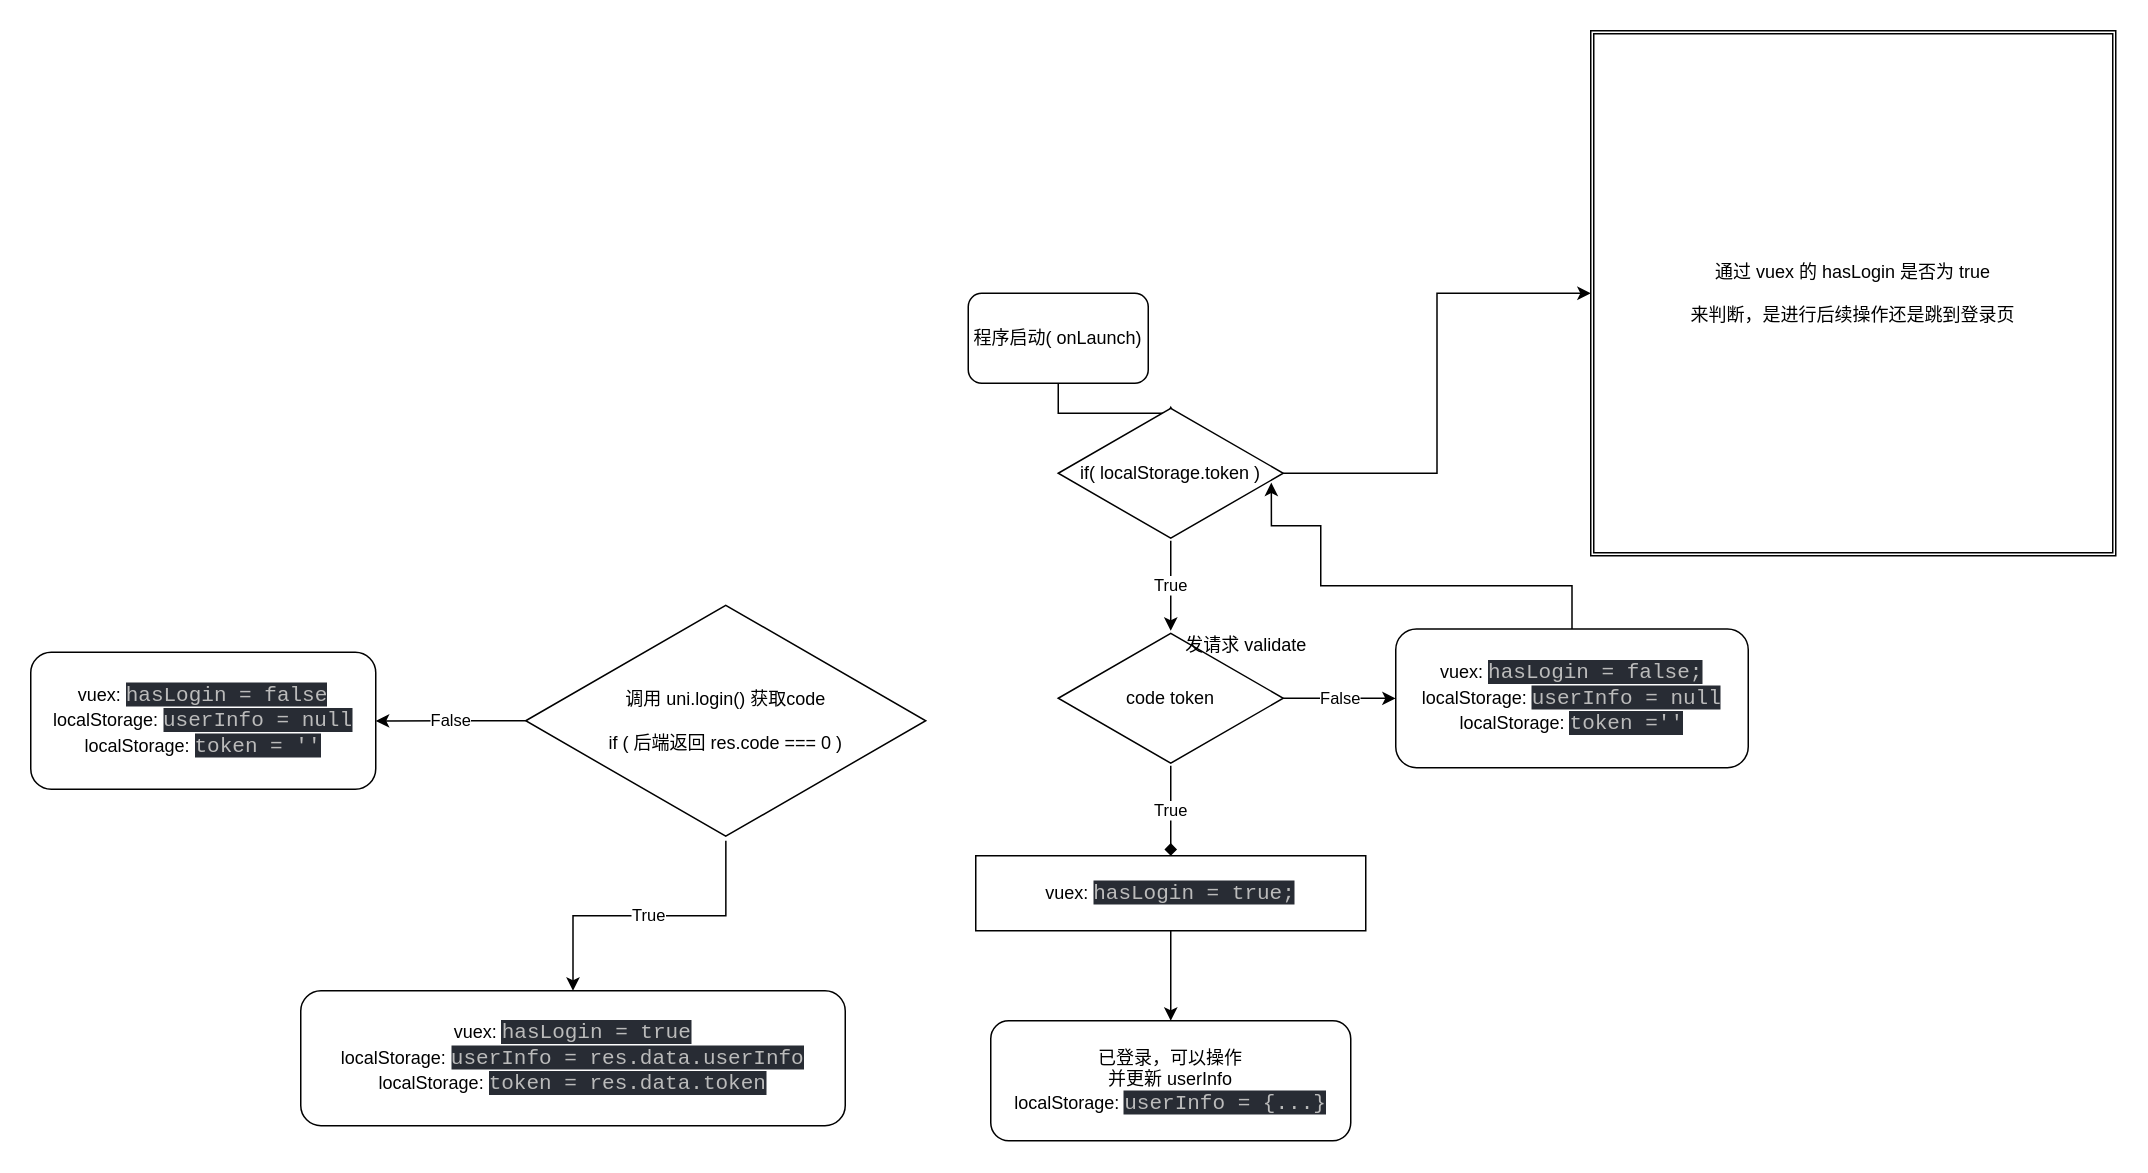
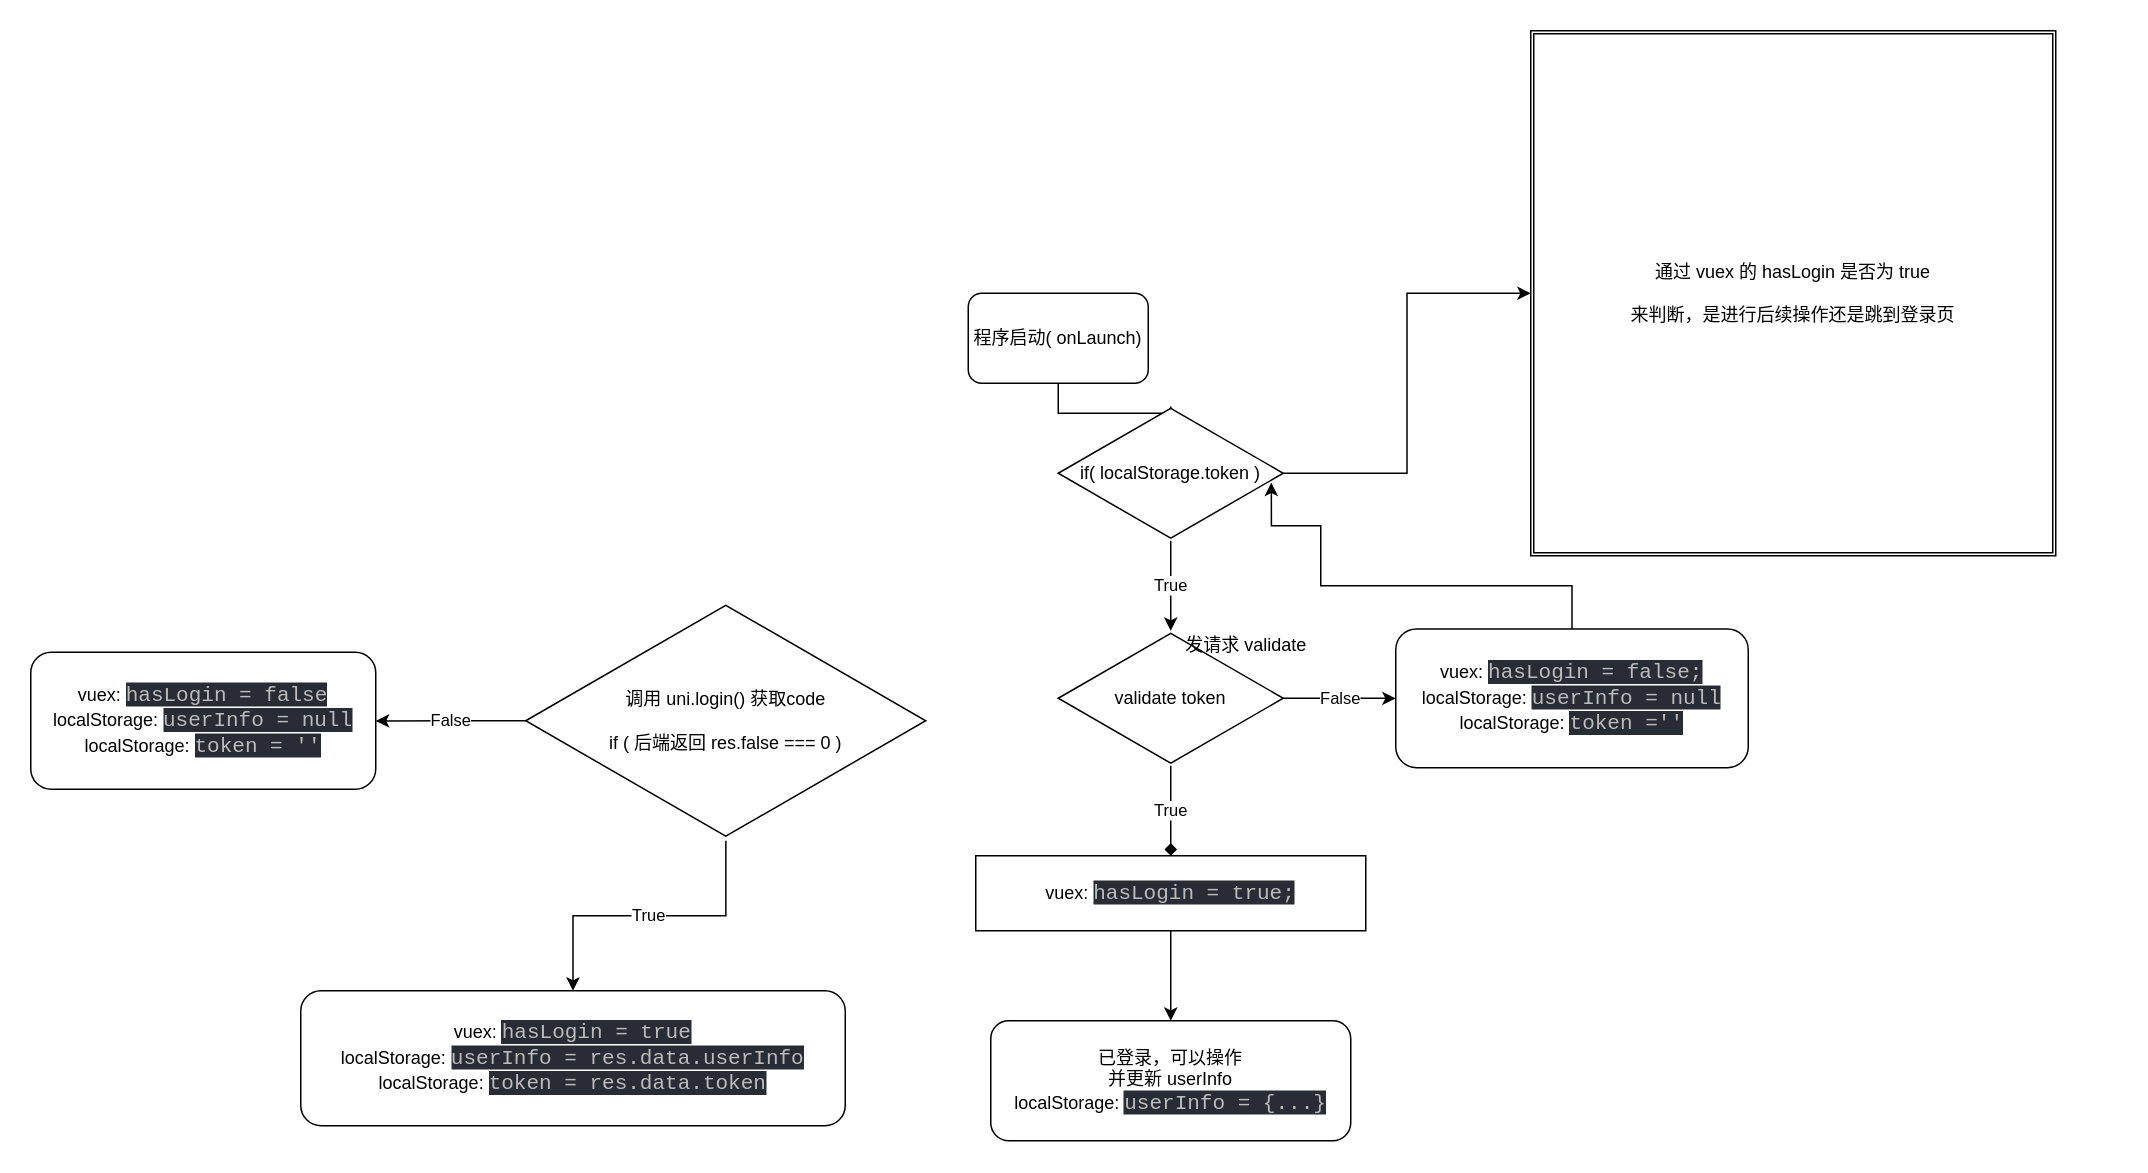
(1853, 293) -> (1793, 293)
(1171, 698) -> (1171, 698)
(726, 721) -> (726, 721)
